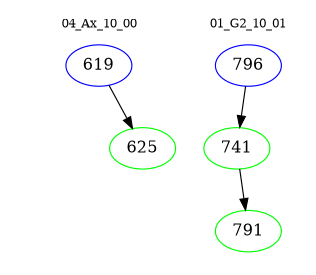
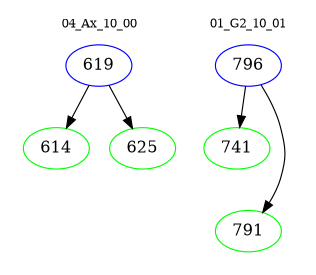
none -> (56, 148)
(242, 184) -> (284, 143)
